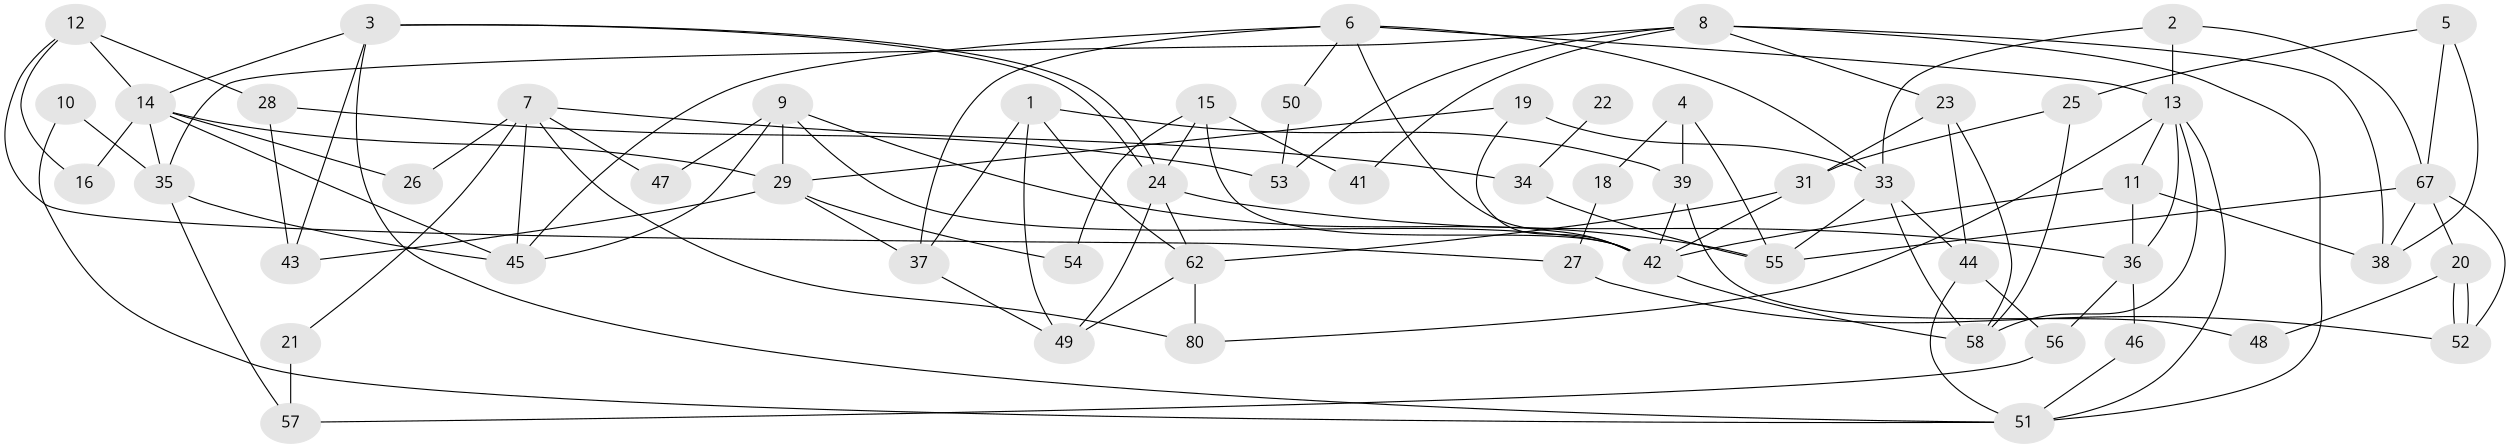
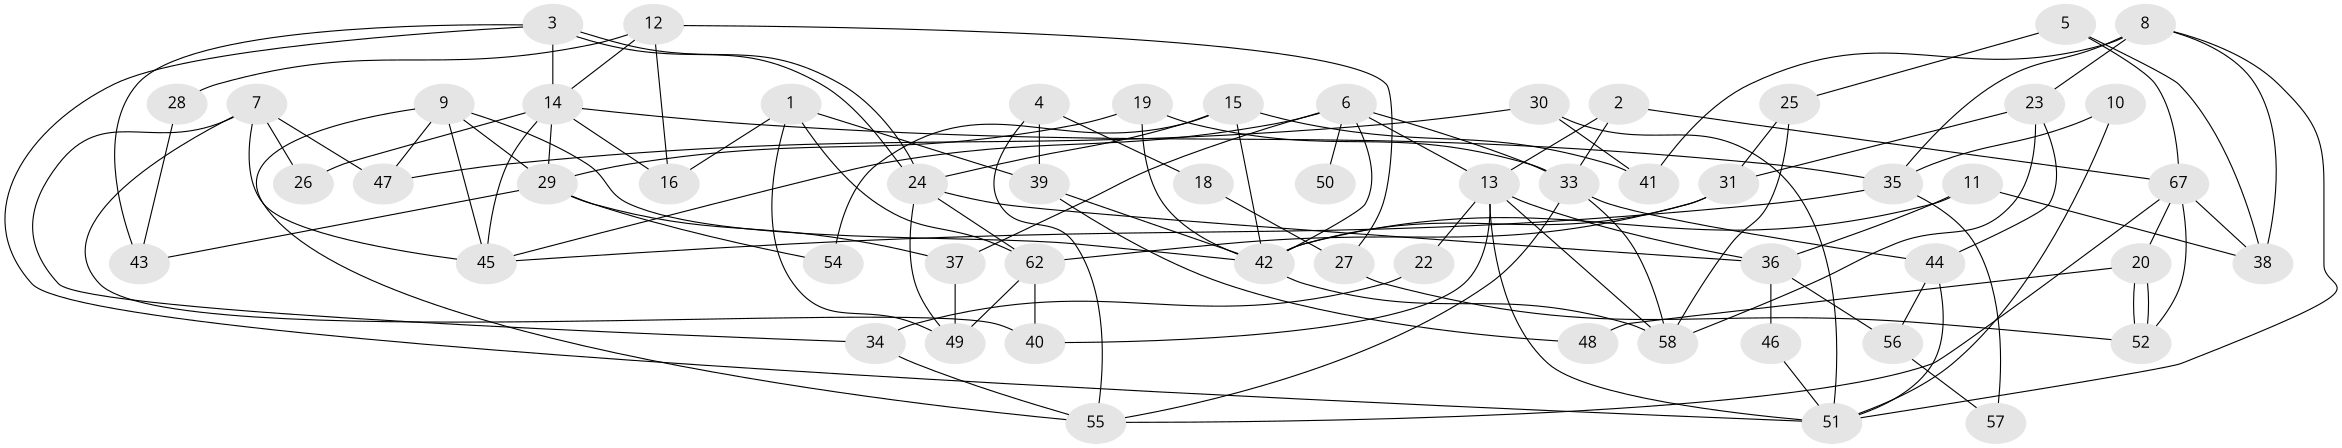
none -> (1539, 104)
(2153, 144) -> (1457, 224)
(975, 184) -> (736, 140)
(1279, 184) -> none
(291, 344) -> none
(1195, 344) -> (1035, 344)
